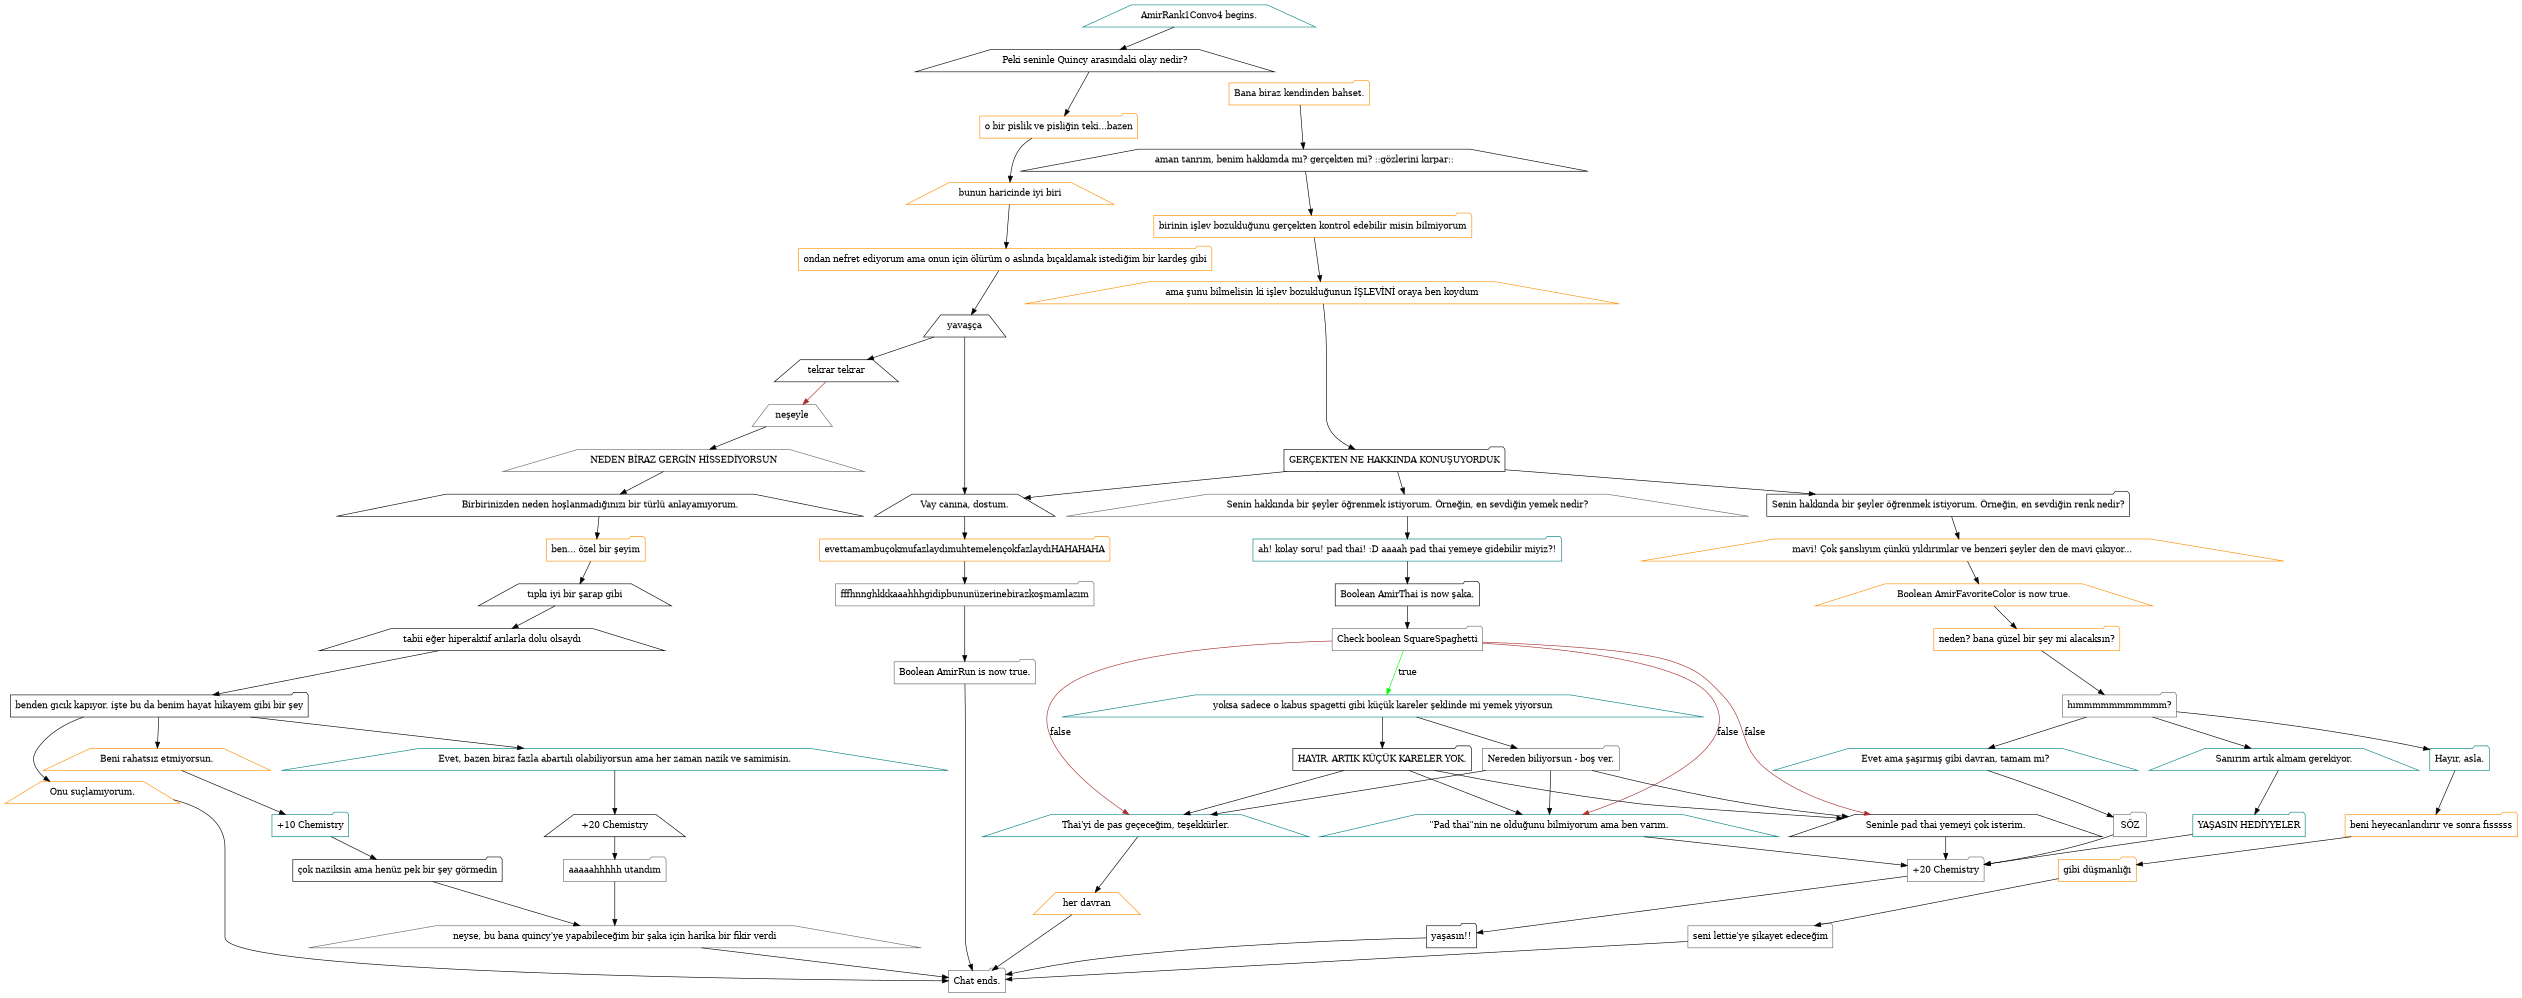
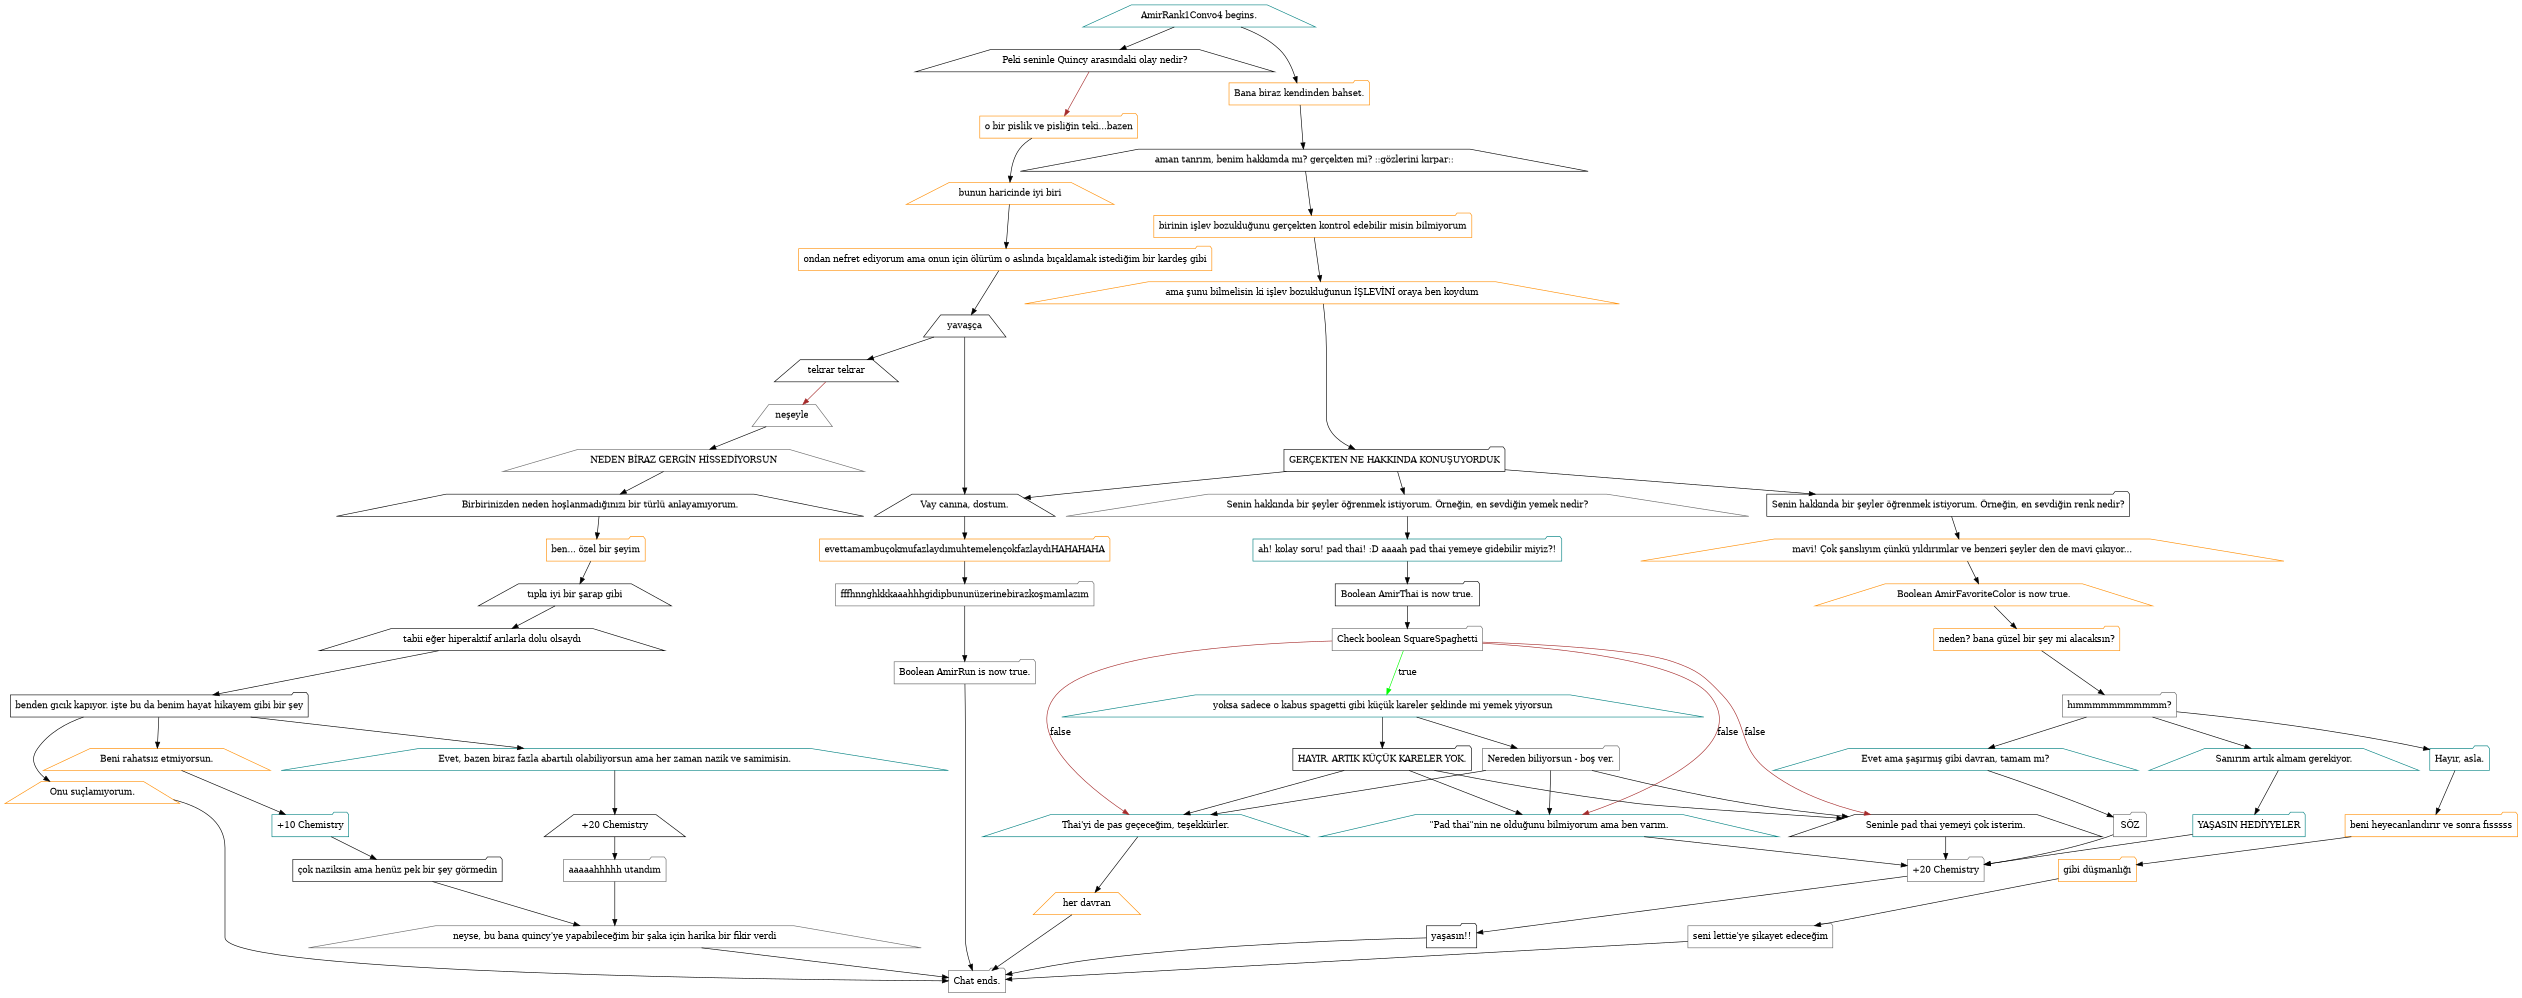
none -> (1275, 45)
(1078, 91) -> (1078, 91)
(1407, 595) -> (1407, 595)
